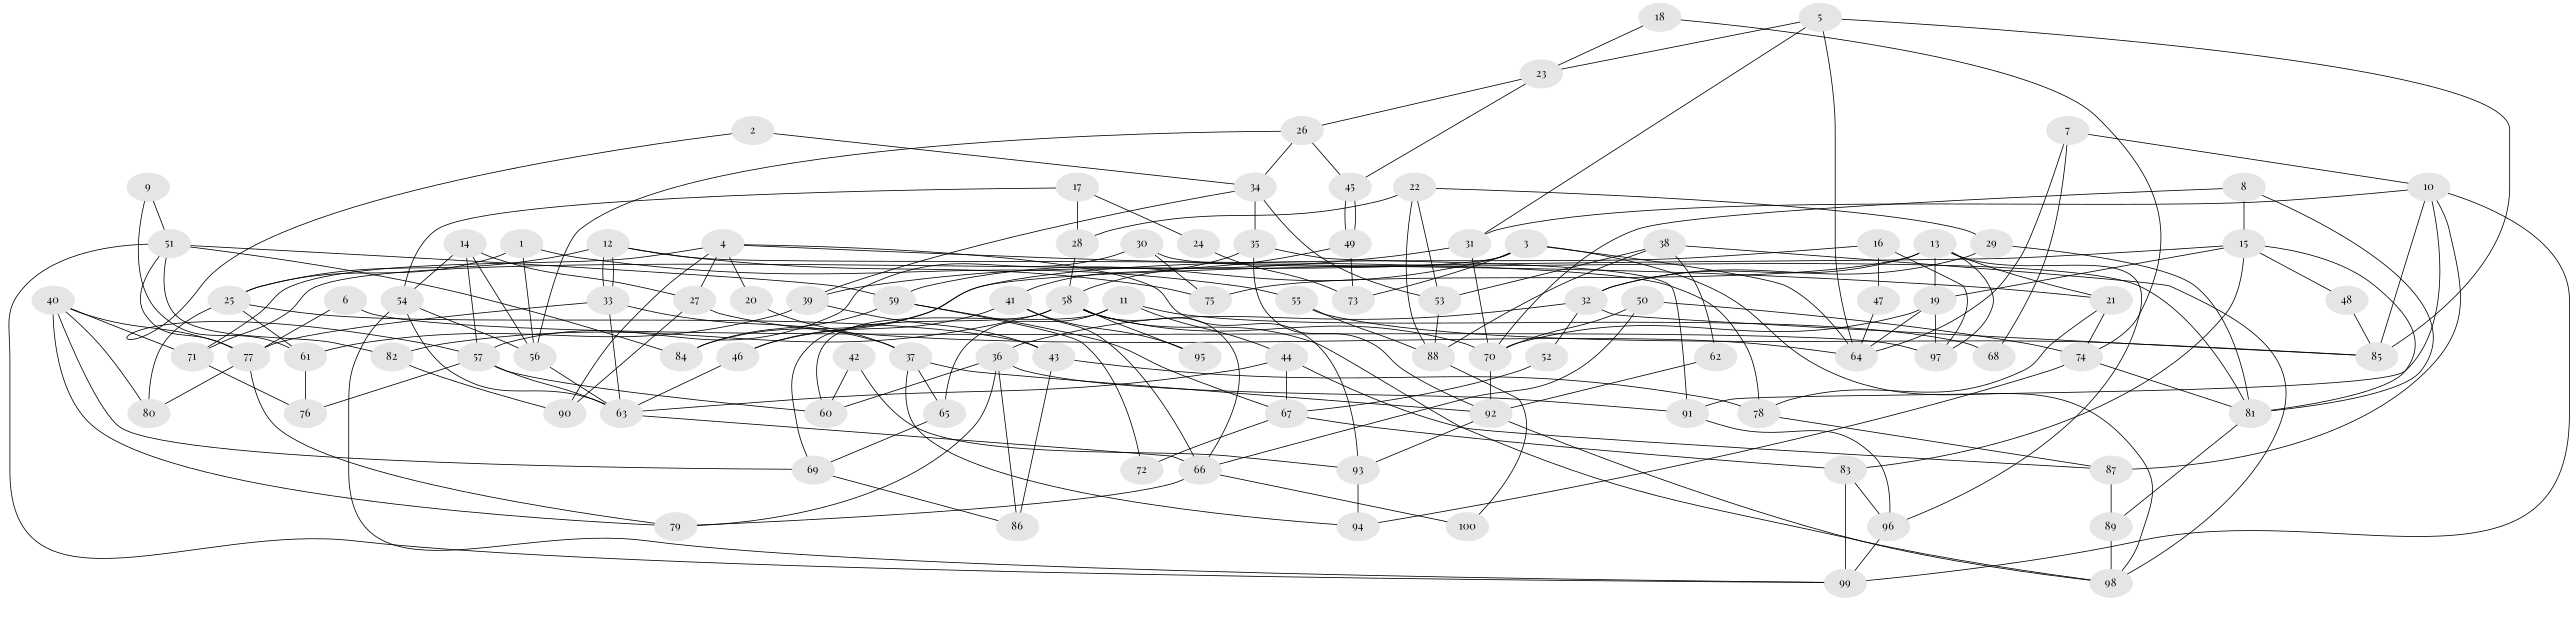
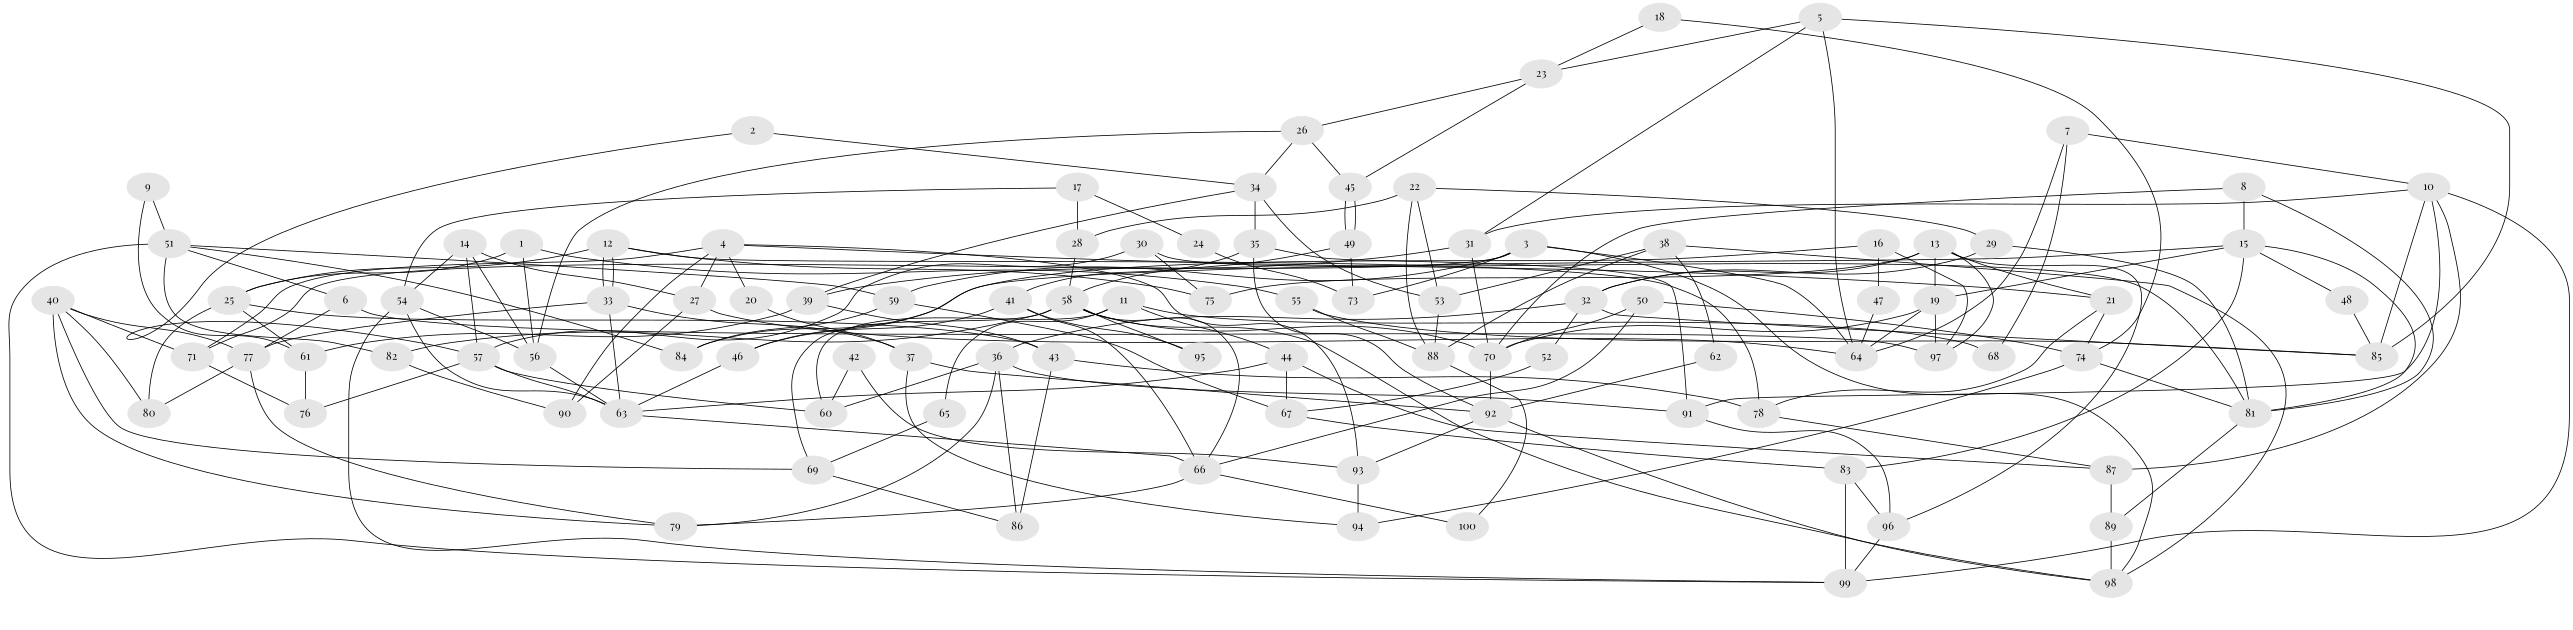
(150, 321) -> (257, 272)
(928, 385) -> none
(1142, 470) -> none
